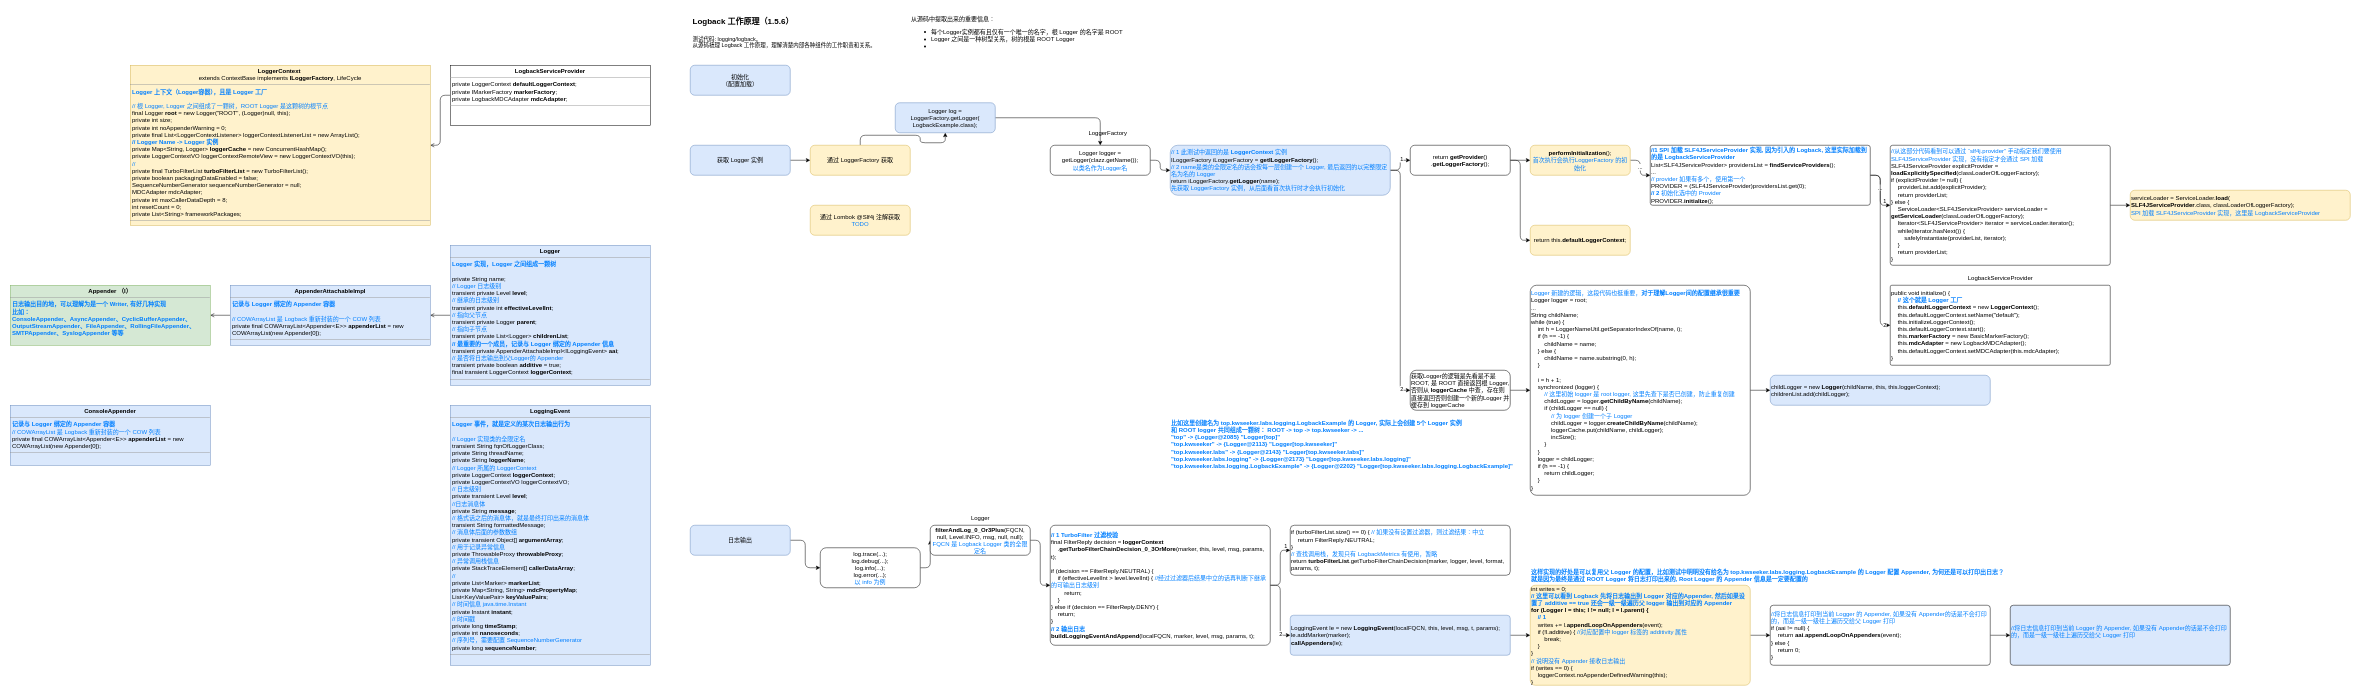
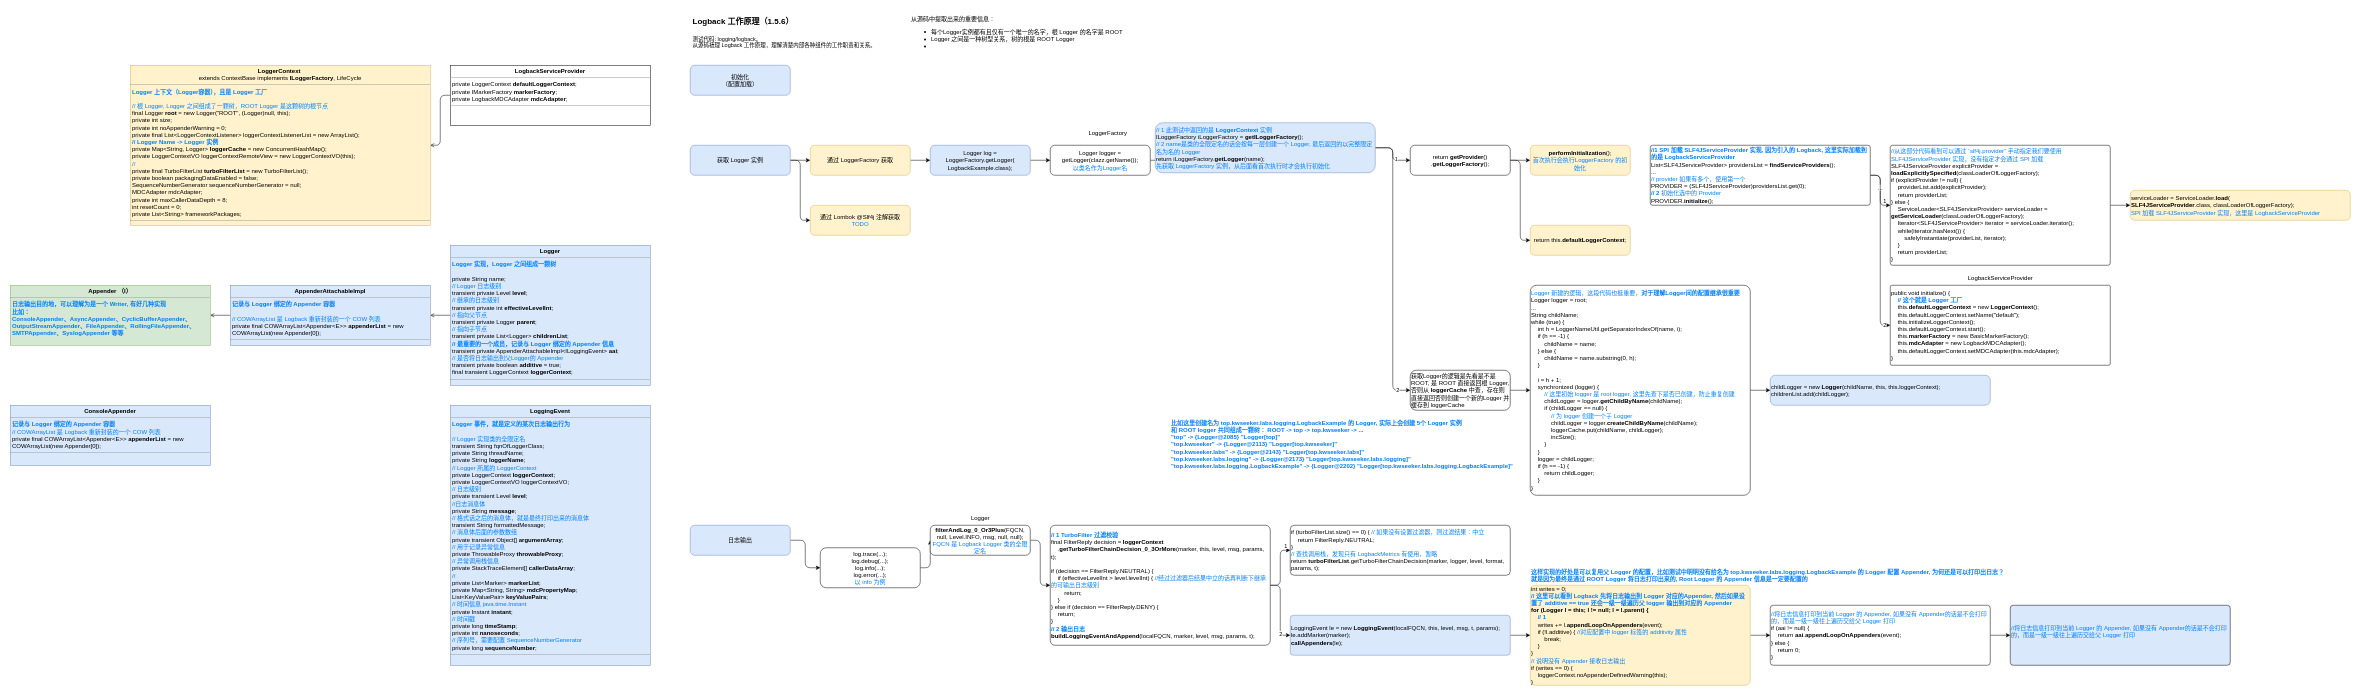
(945, 118) -> (980, 160)
(1280, 170) -> (1265, 148)
(1645, 175) -> none
none -> (805, 220)
